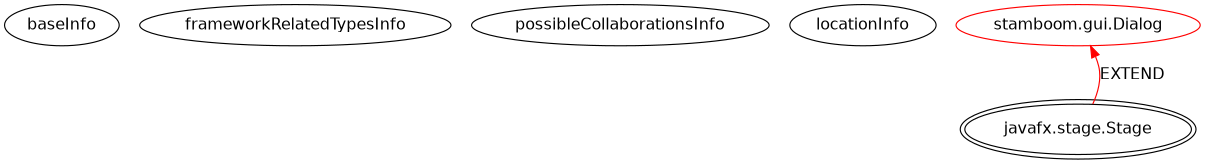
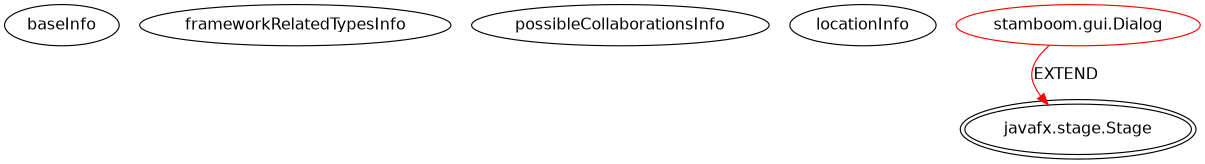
(1100, 81) -> (1033, 69)
